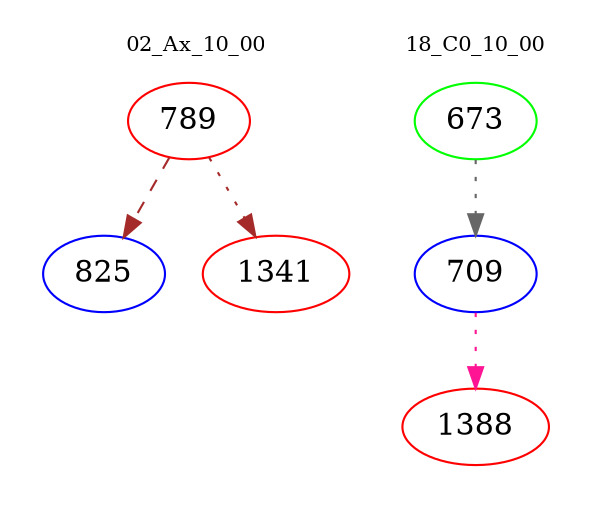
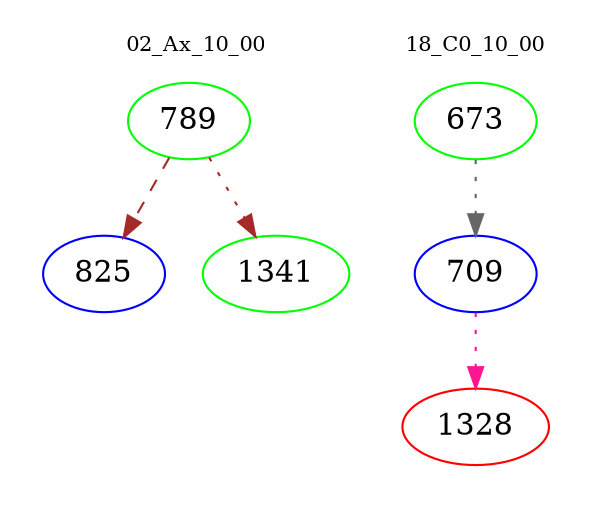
(189, 121) -> (189, 121)
(276, 274) -> (276, 274)
(476, 427) -> (476, 427)
